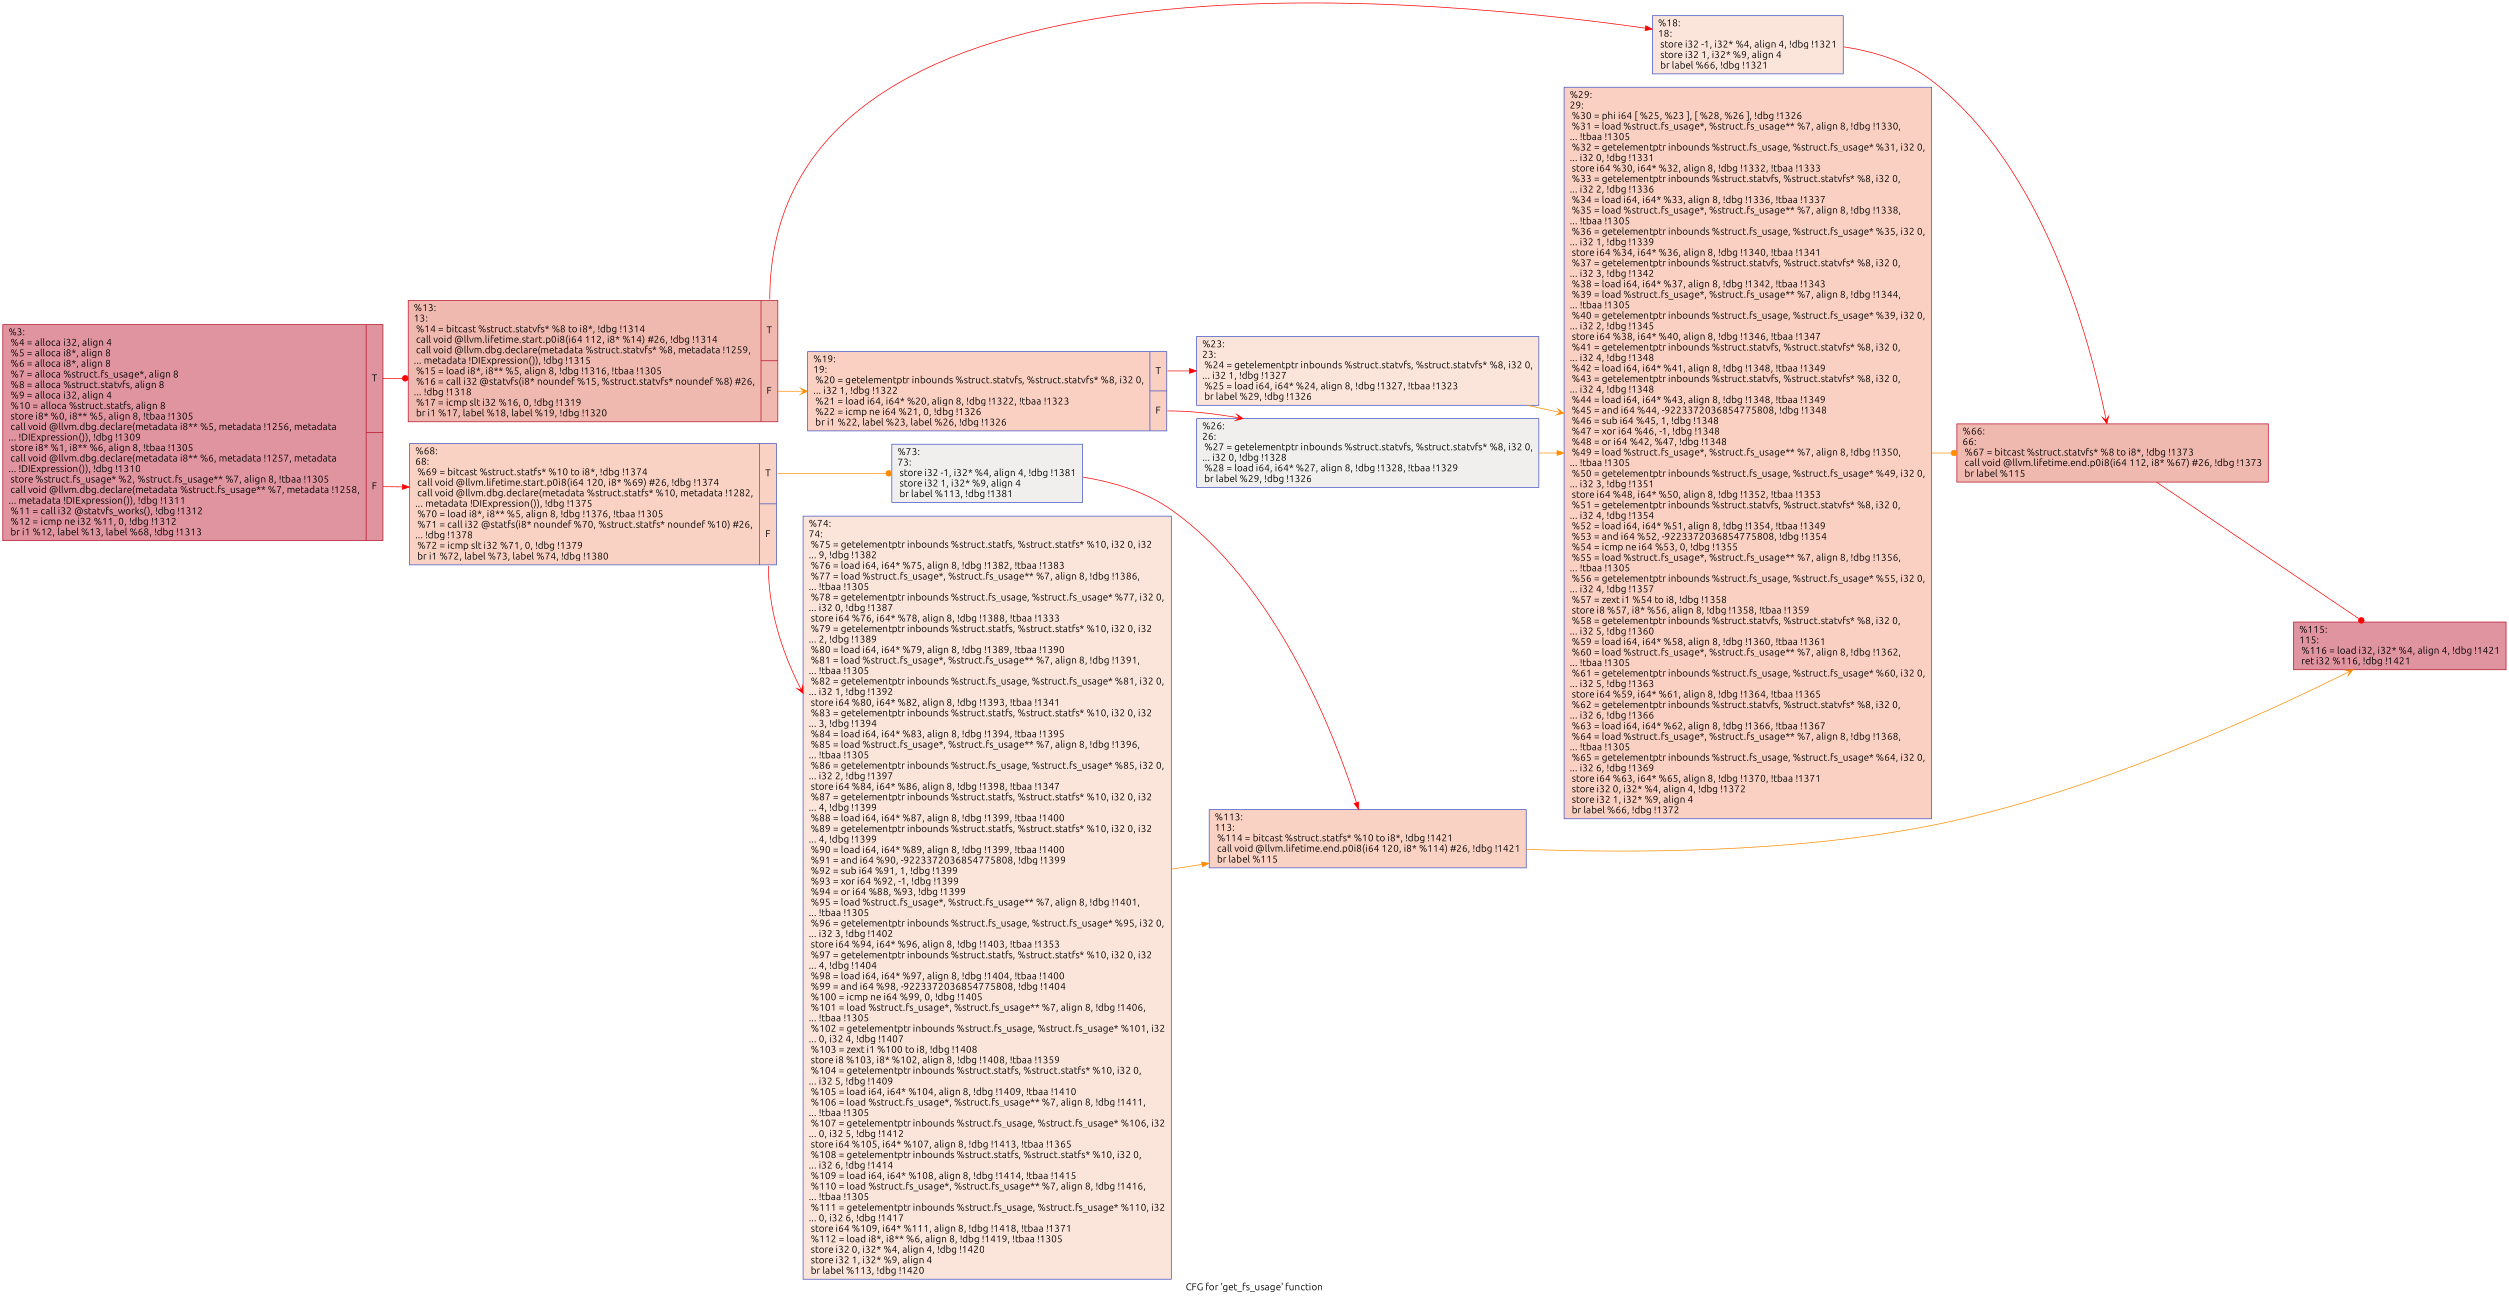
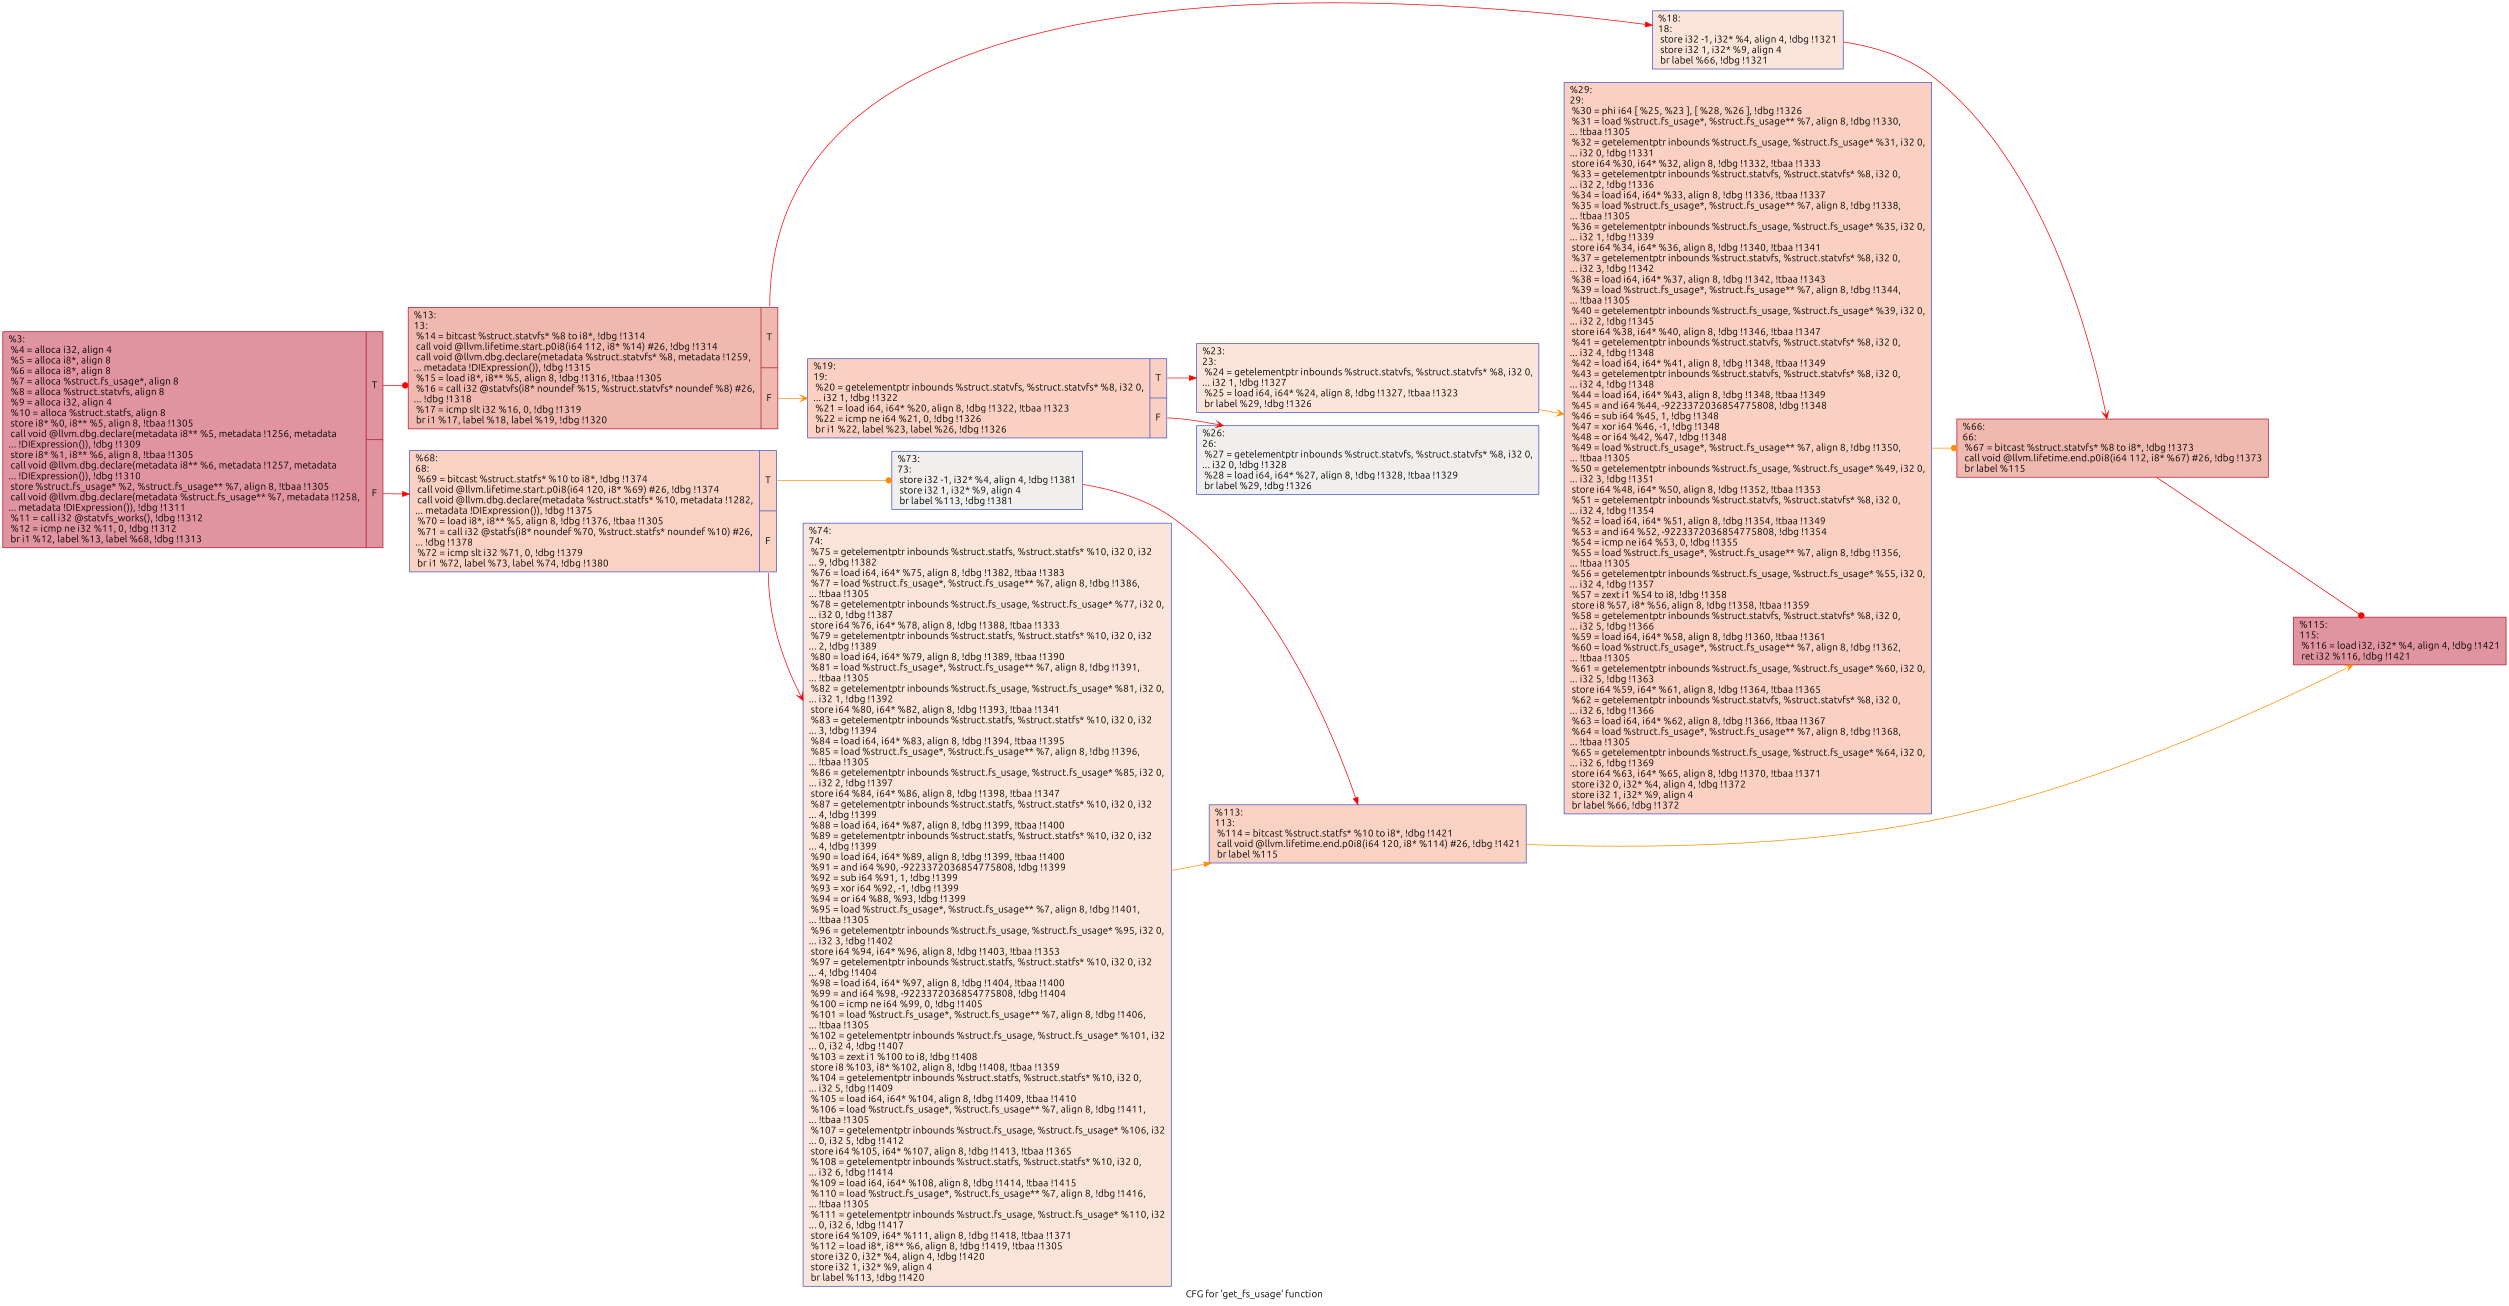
(1548, 453) -> none
(1612, 631) -> (1612, 627)
